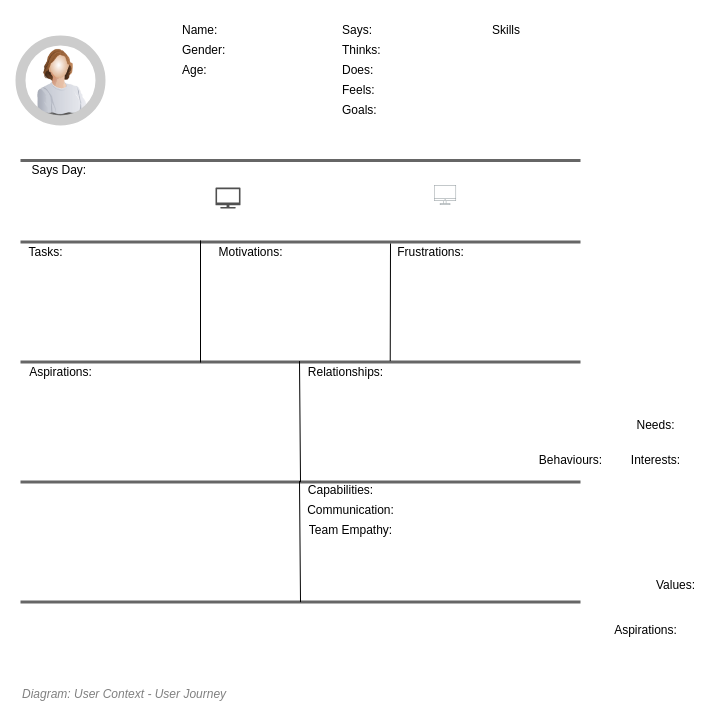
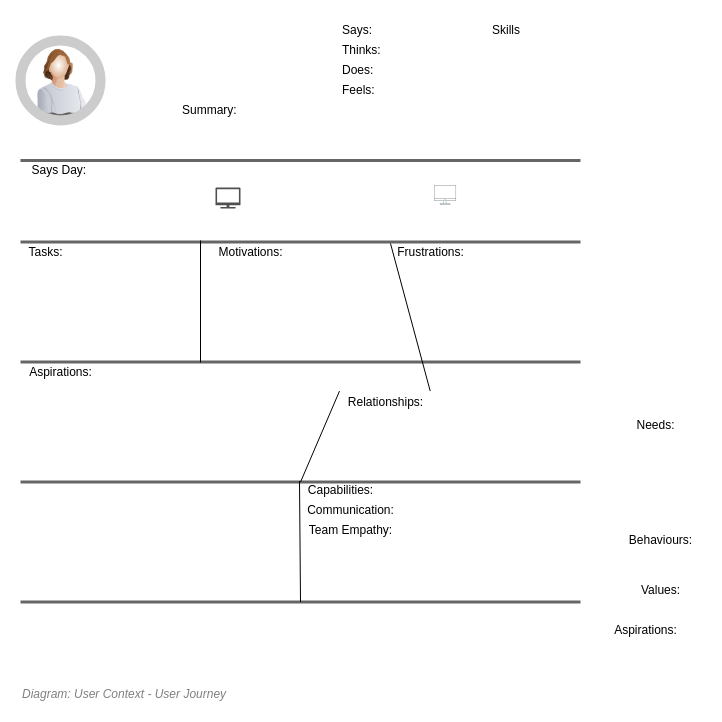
(206, 31) -> none
(211, 51) -> none
(201, 71) -> none
none -> (216, 111)
(366, 111) -> none
(346, 372) -> (386, 402)
(571, 461) -> (661, 541)
(656, 461) -> none
(676, 586) -> (661, 591)
